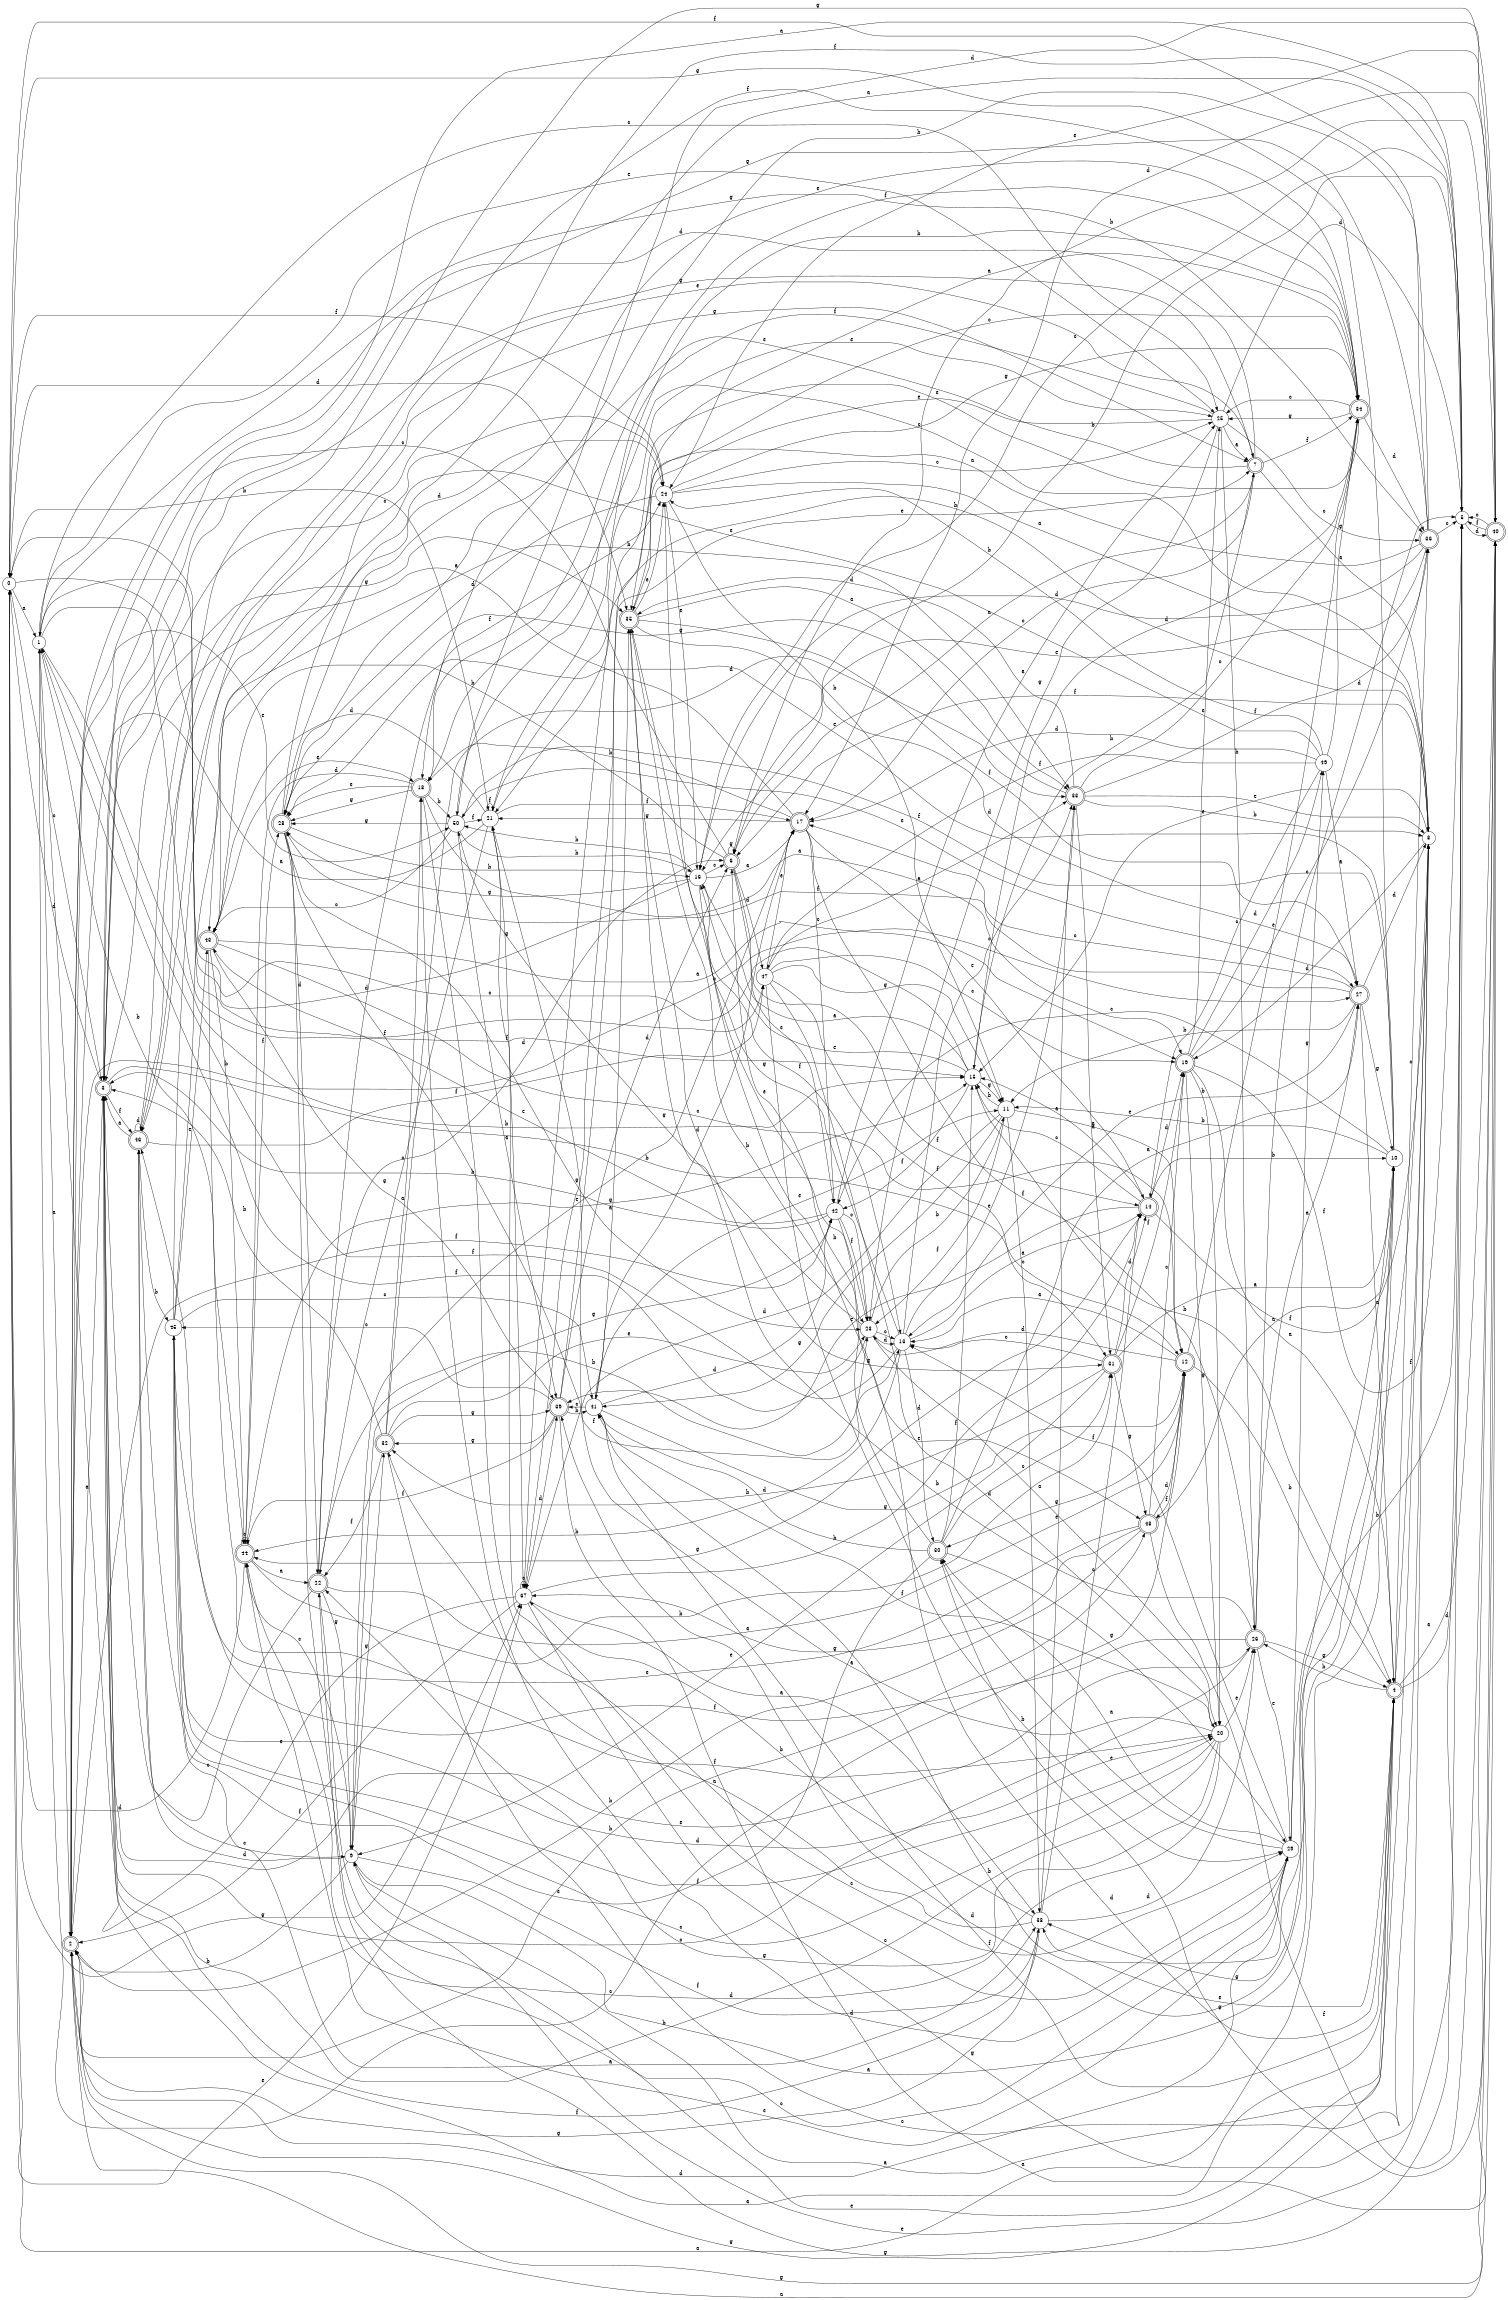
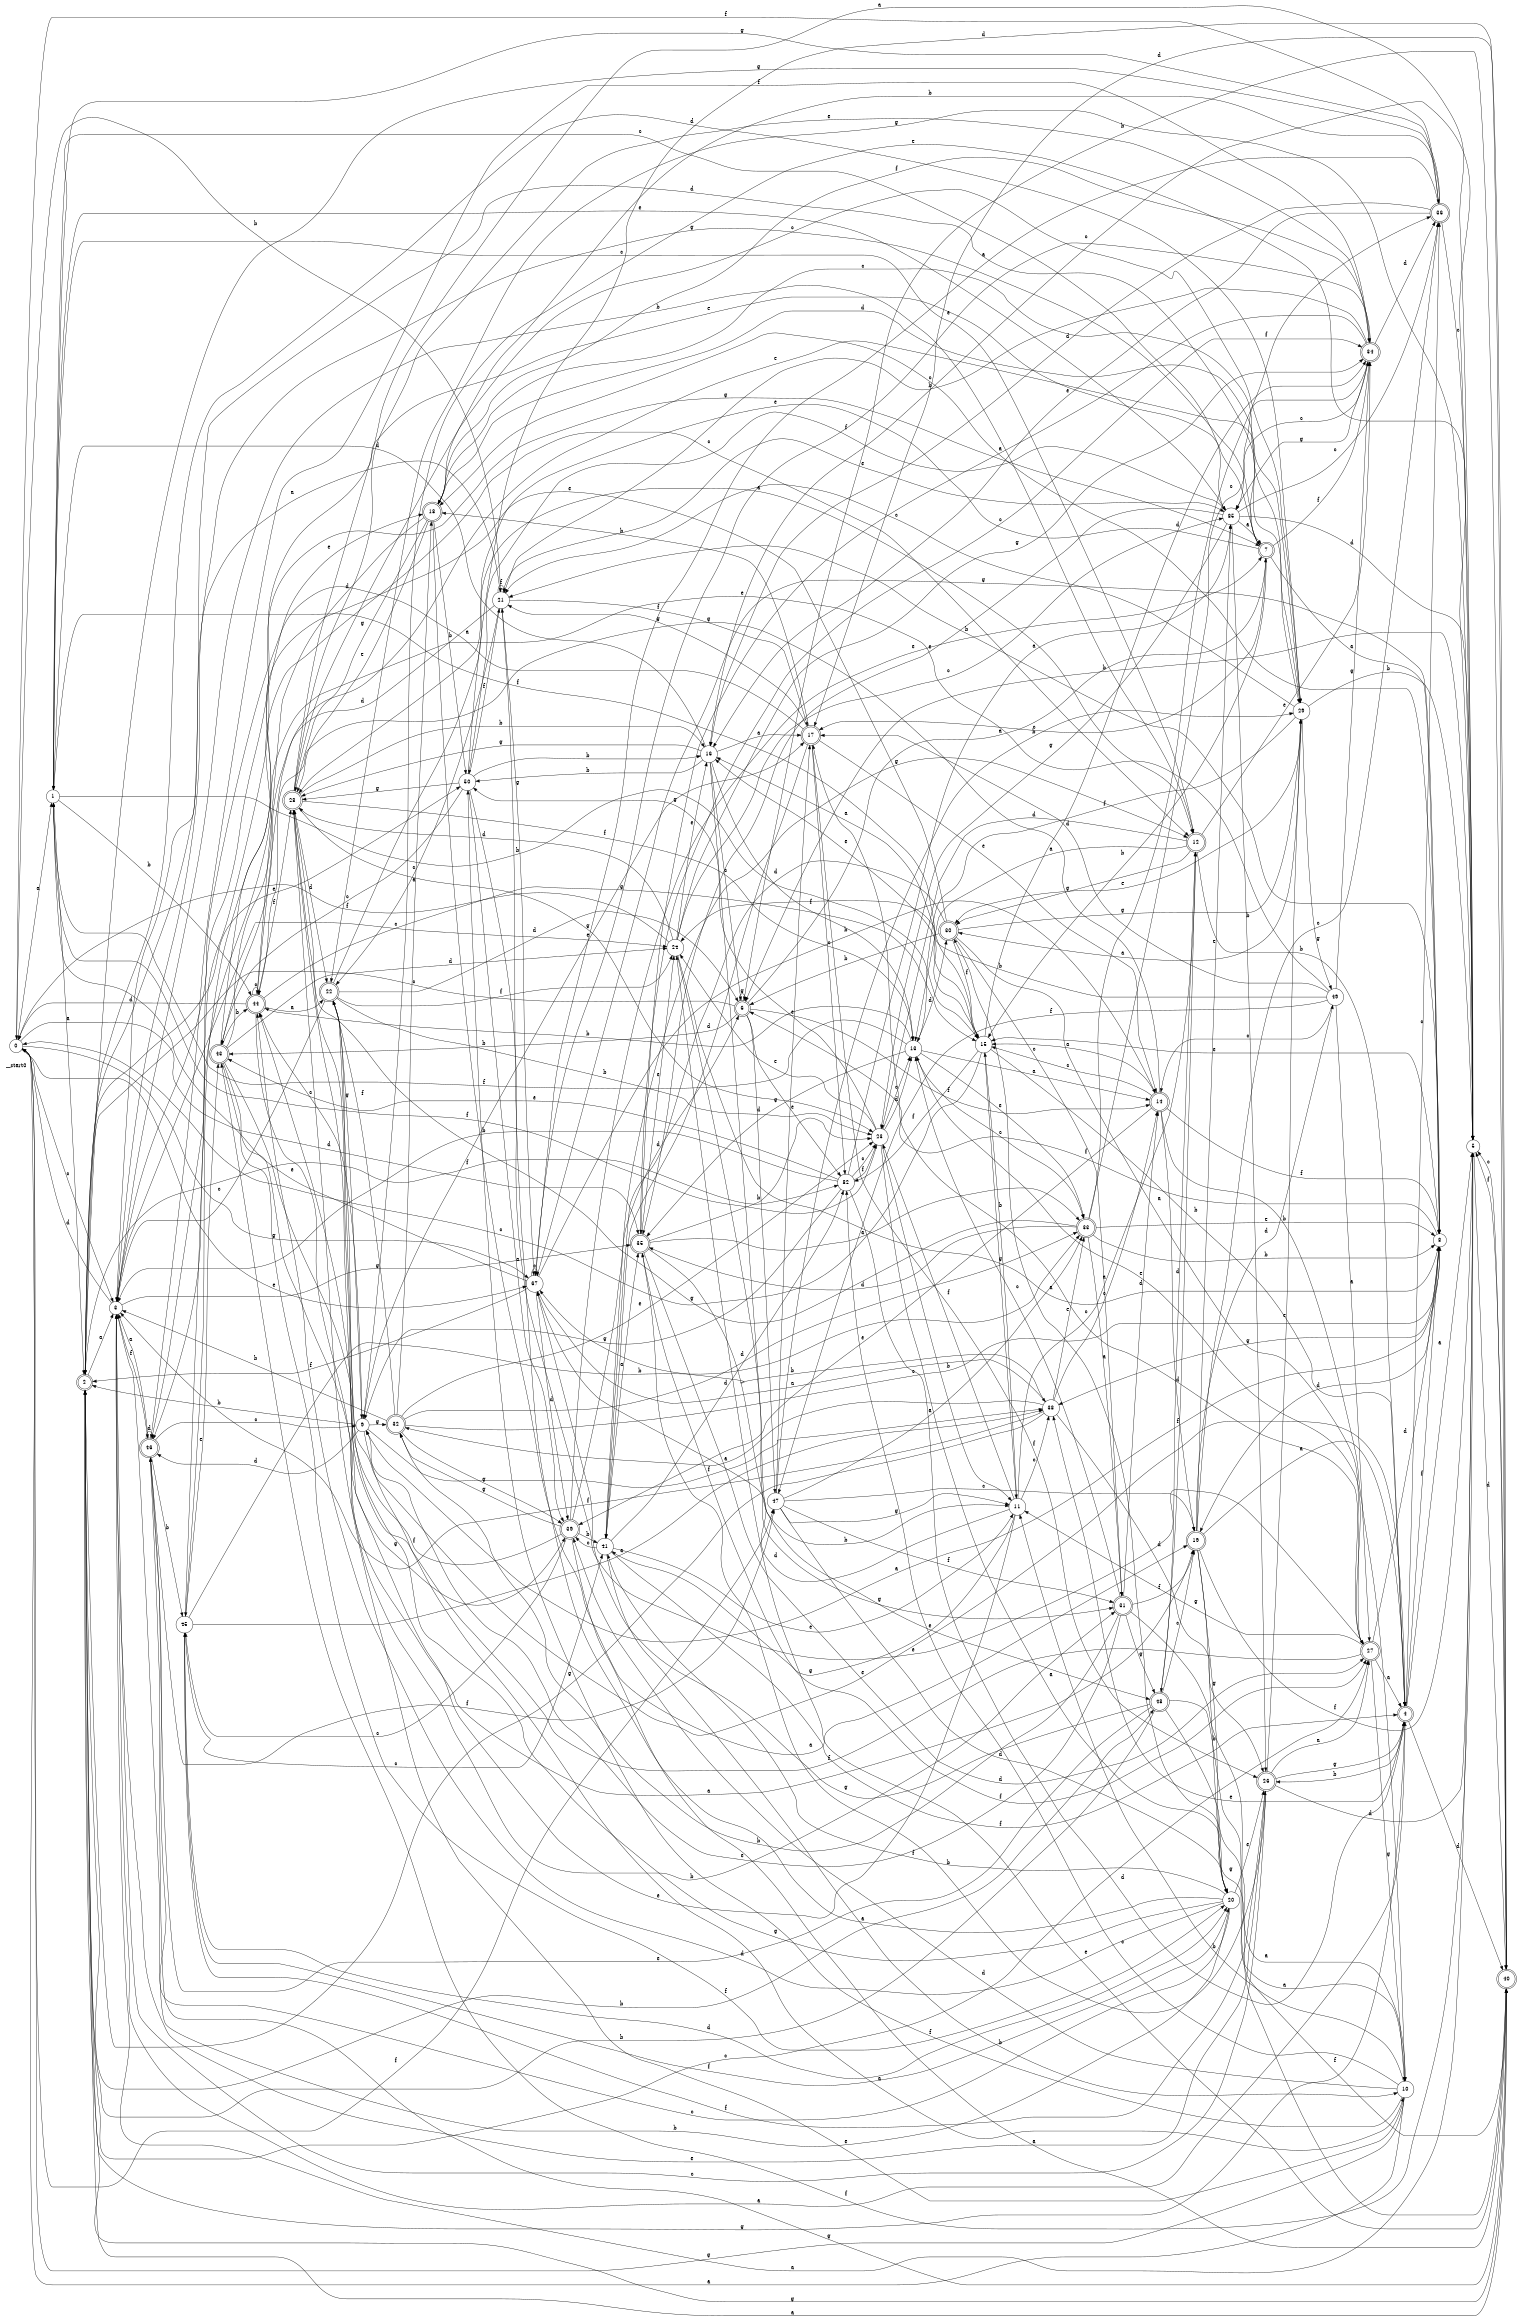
(1220, 419) -> (1231, 516)
(1185, 1030) -> (1196, 1602)
none -> (16, 1066)
(103, 1088) -> (116, 1308)
(835, 1211) -> (846, 1183)
none -> (453, 1704)
